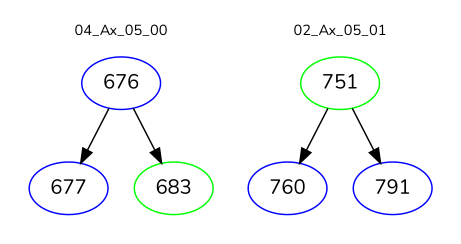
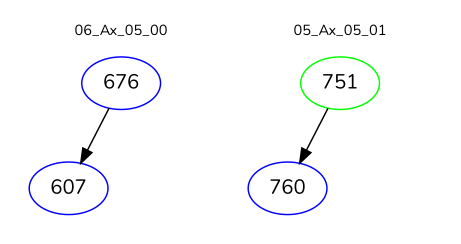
(121, 31) -> (121, 31)
(340, 31) -> (340, 31)
(69, 188) -> (69, 188)
(174, 188) -> none
(393, 188) -> none
